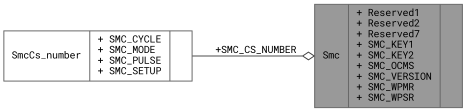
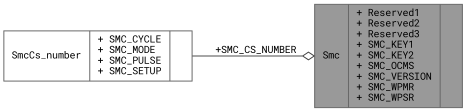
(389, 34) -> (389, 34)
